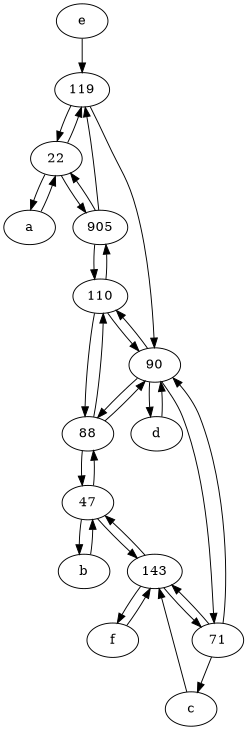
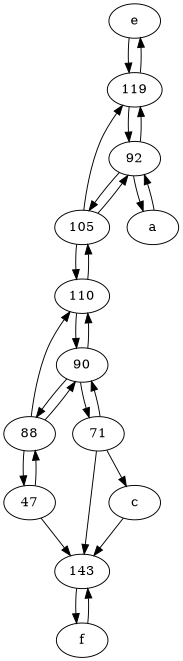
(56, 159) -> (135, 159)
(138, 218) -> (141, 60)
(100, 227) -> (82, 227)
(88, 360) -> none
(157, 434) -> none
(129, 538) -> none
(84, 571) -> none
(179, 604) -> none
